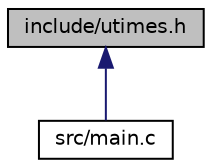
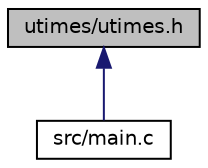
(106, 28) -> (104, 28)
